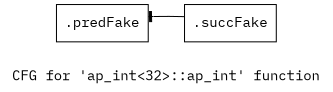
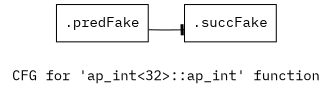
(169, 16) -> (164, 30)
